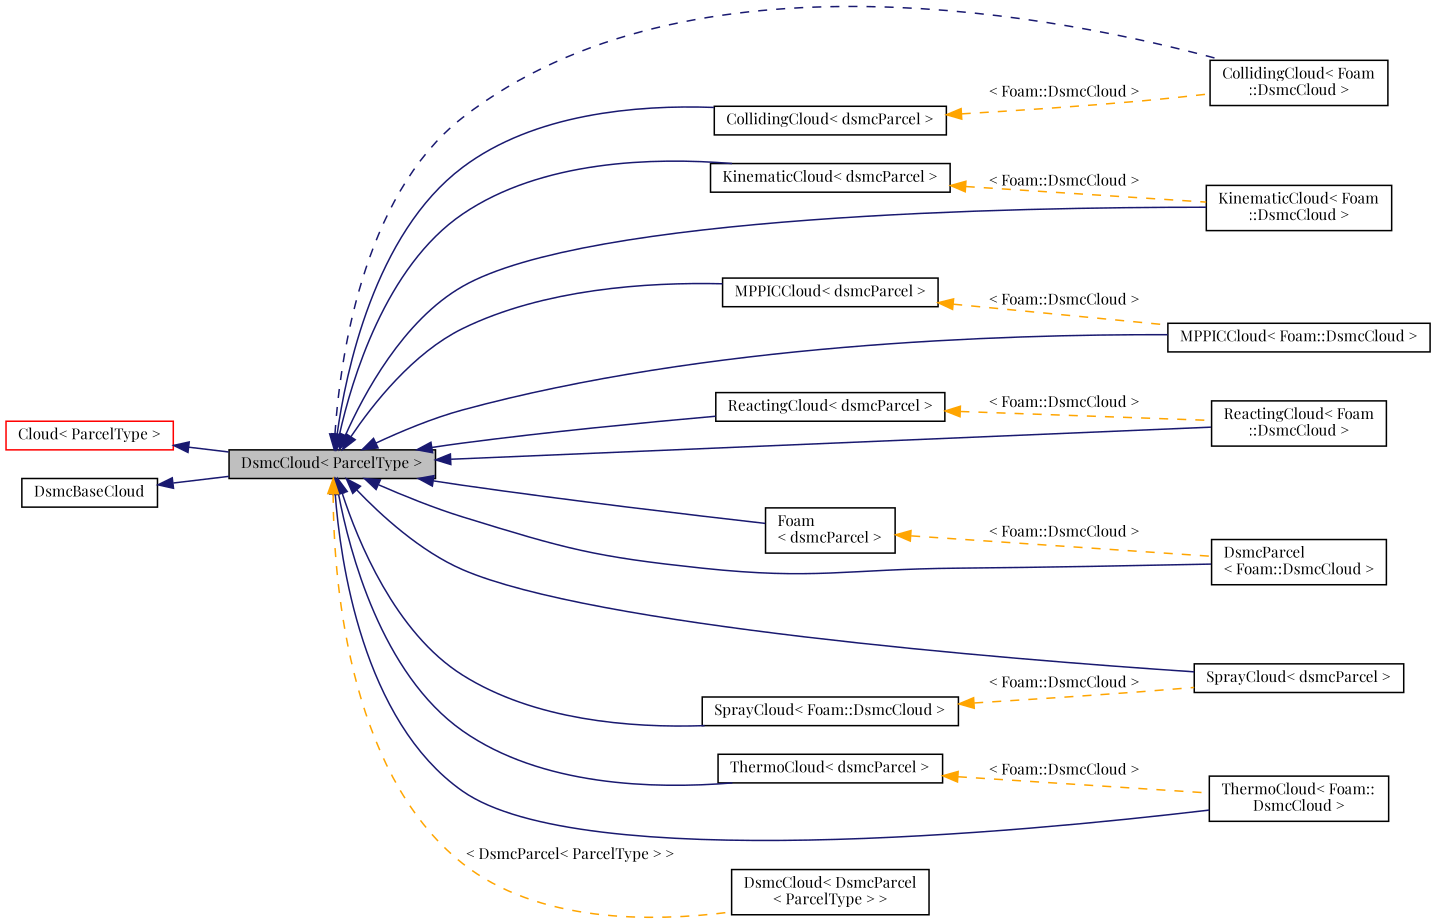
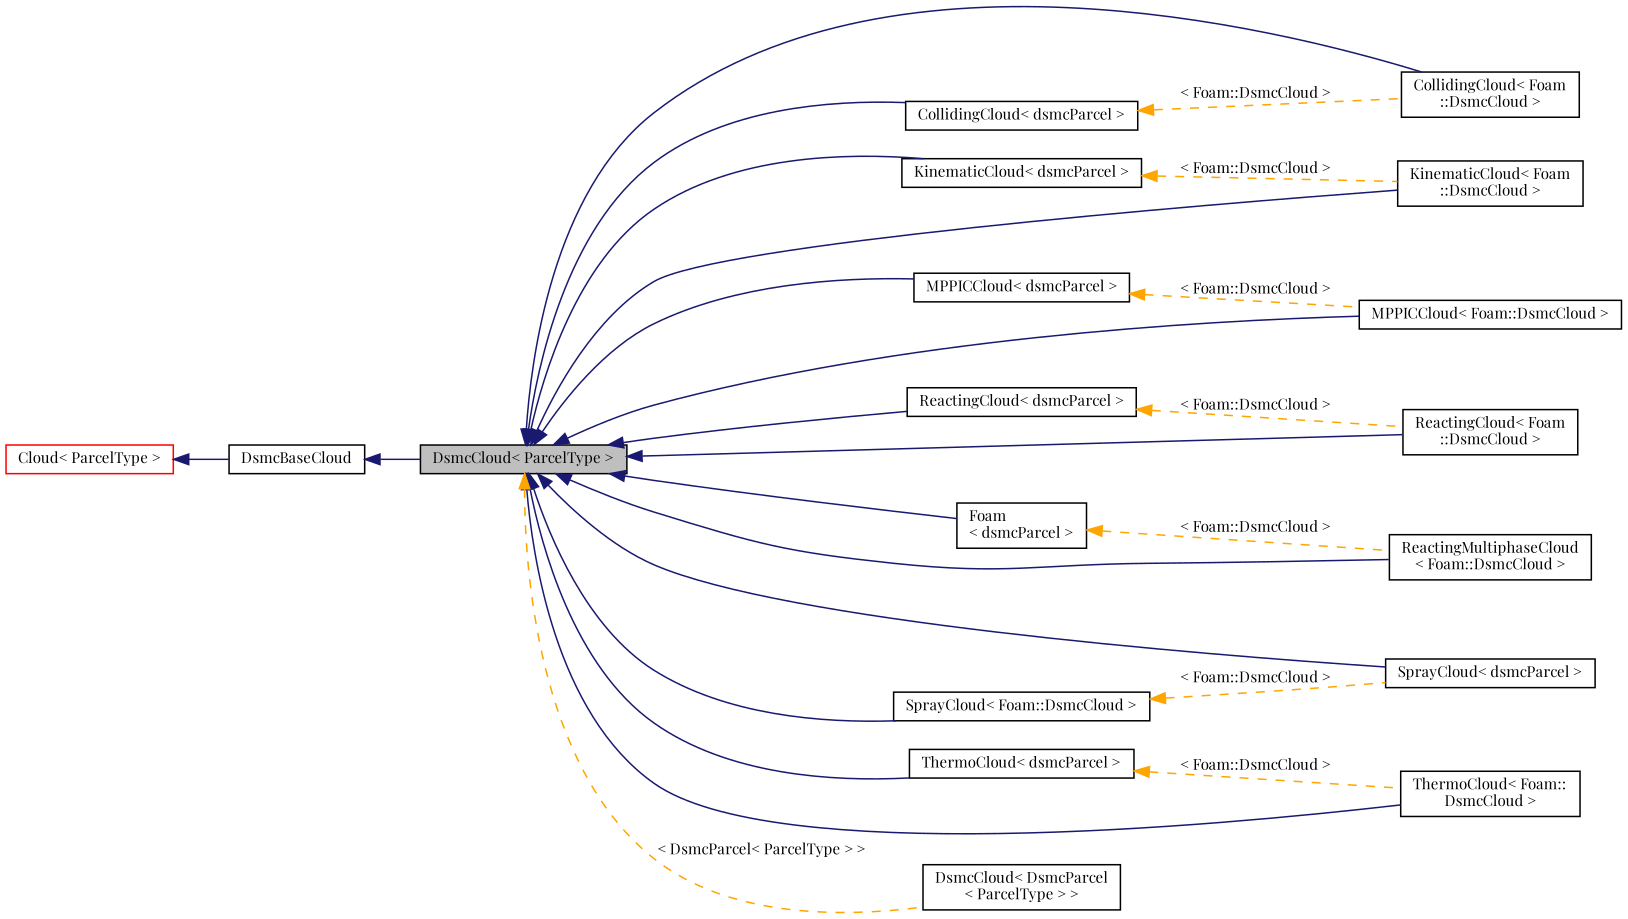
(660, 27) -> (856, 23)
(209, 450) -> (209, 459)
(1299, 562) -> (1490, 557)
